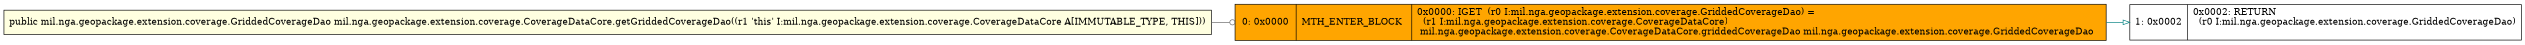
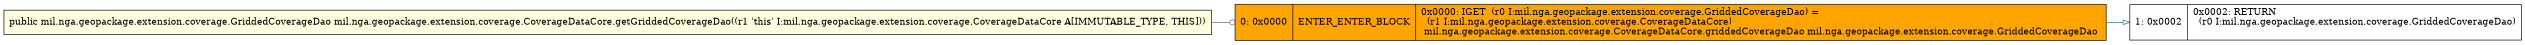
(1352, 22) -> (1354, 22)
